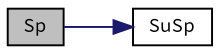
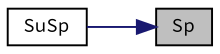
(89, 27) -> (112, 27)
